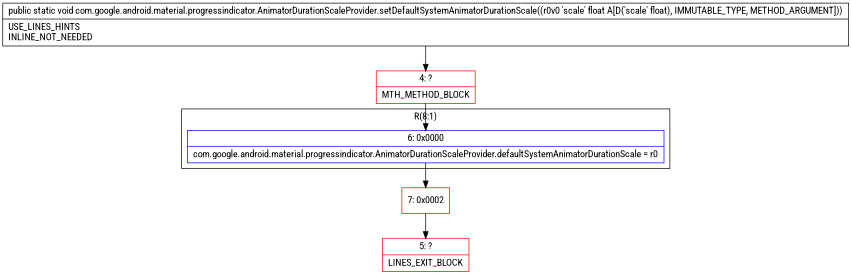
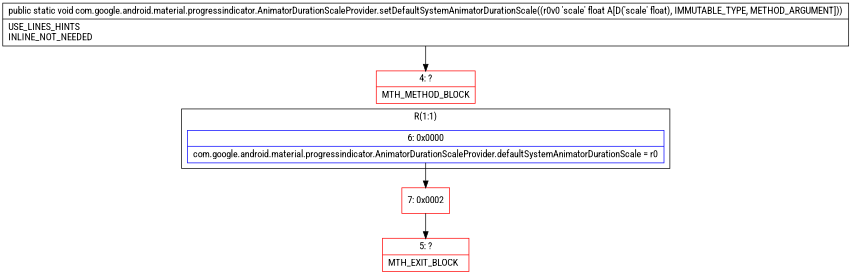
(426, 113) -> none
(426, 117) -> (426, 117)
(426, 263) -> (423, 263)
